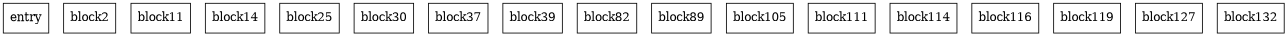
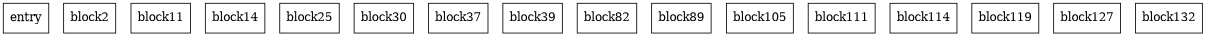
(1005, 18) -> none
